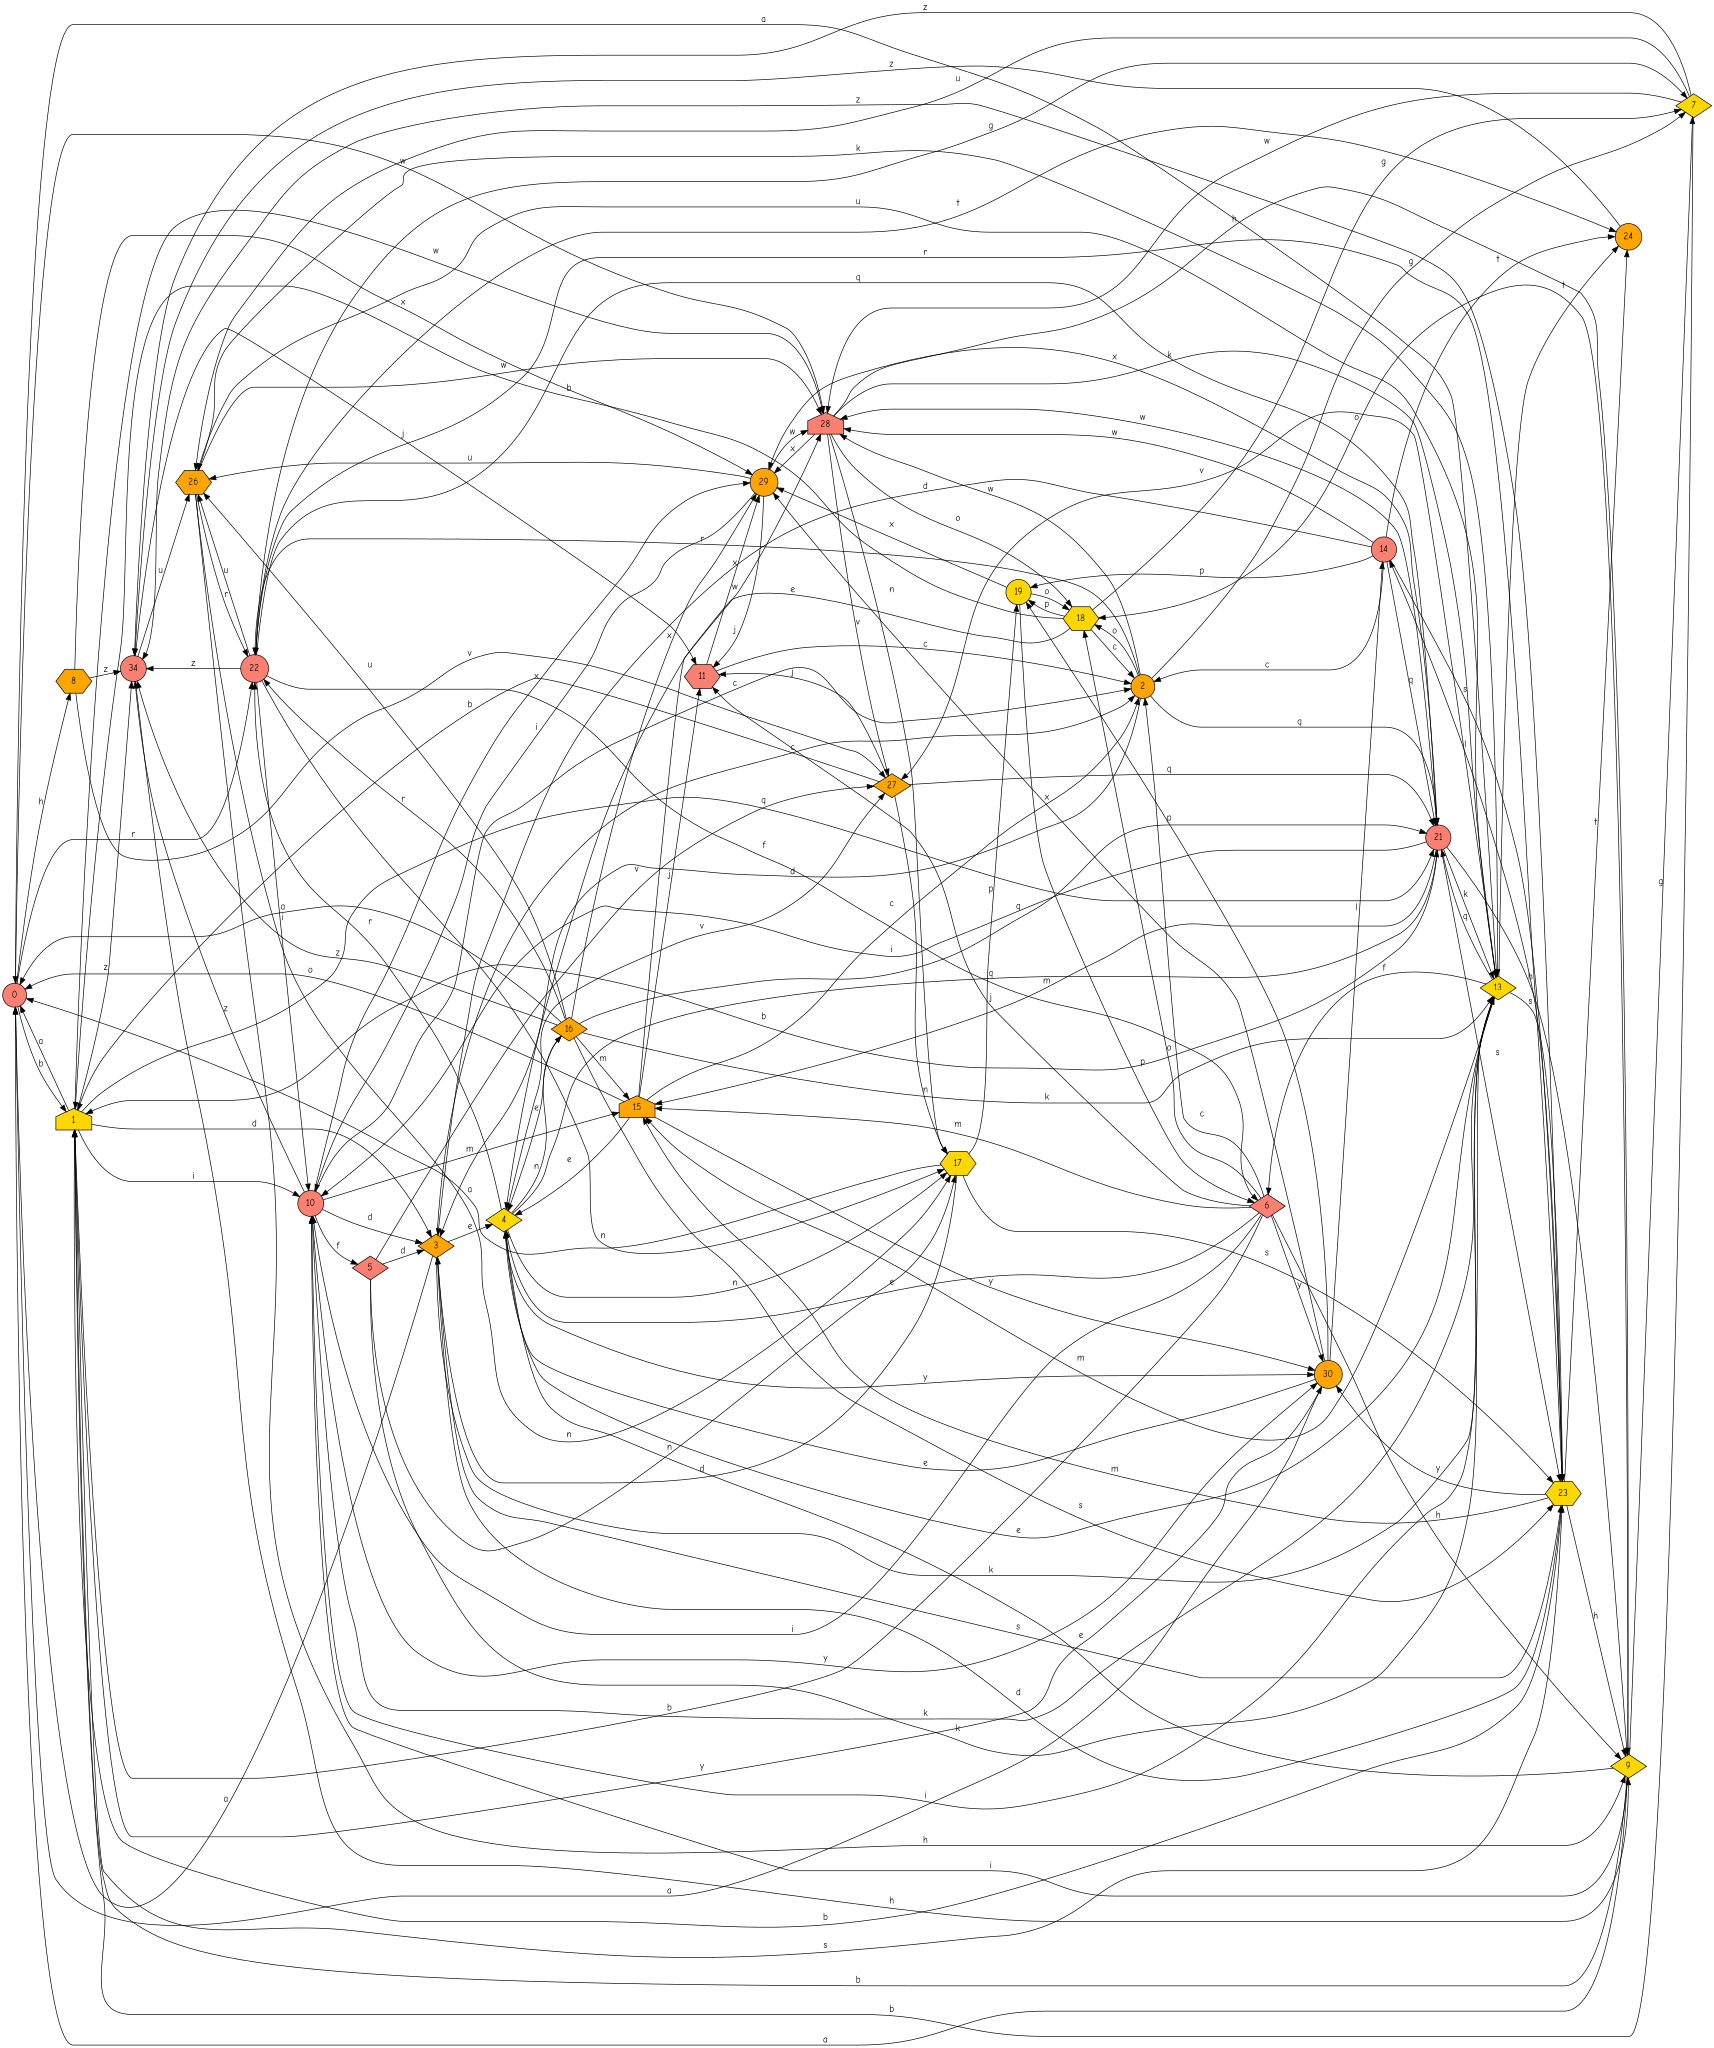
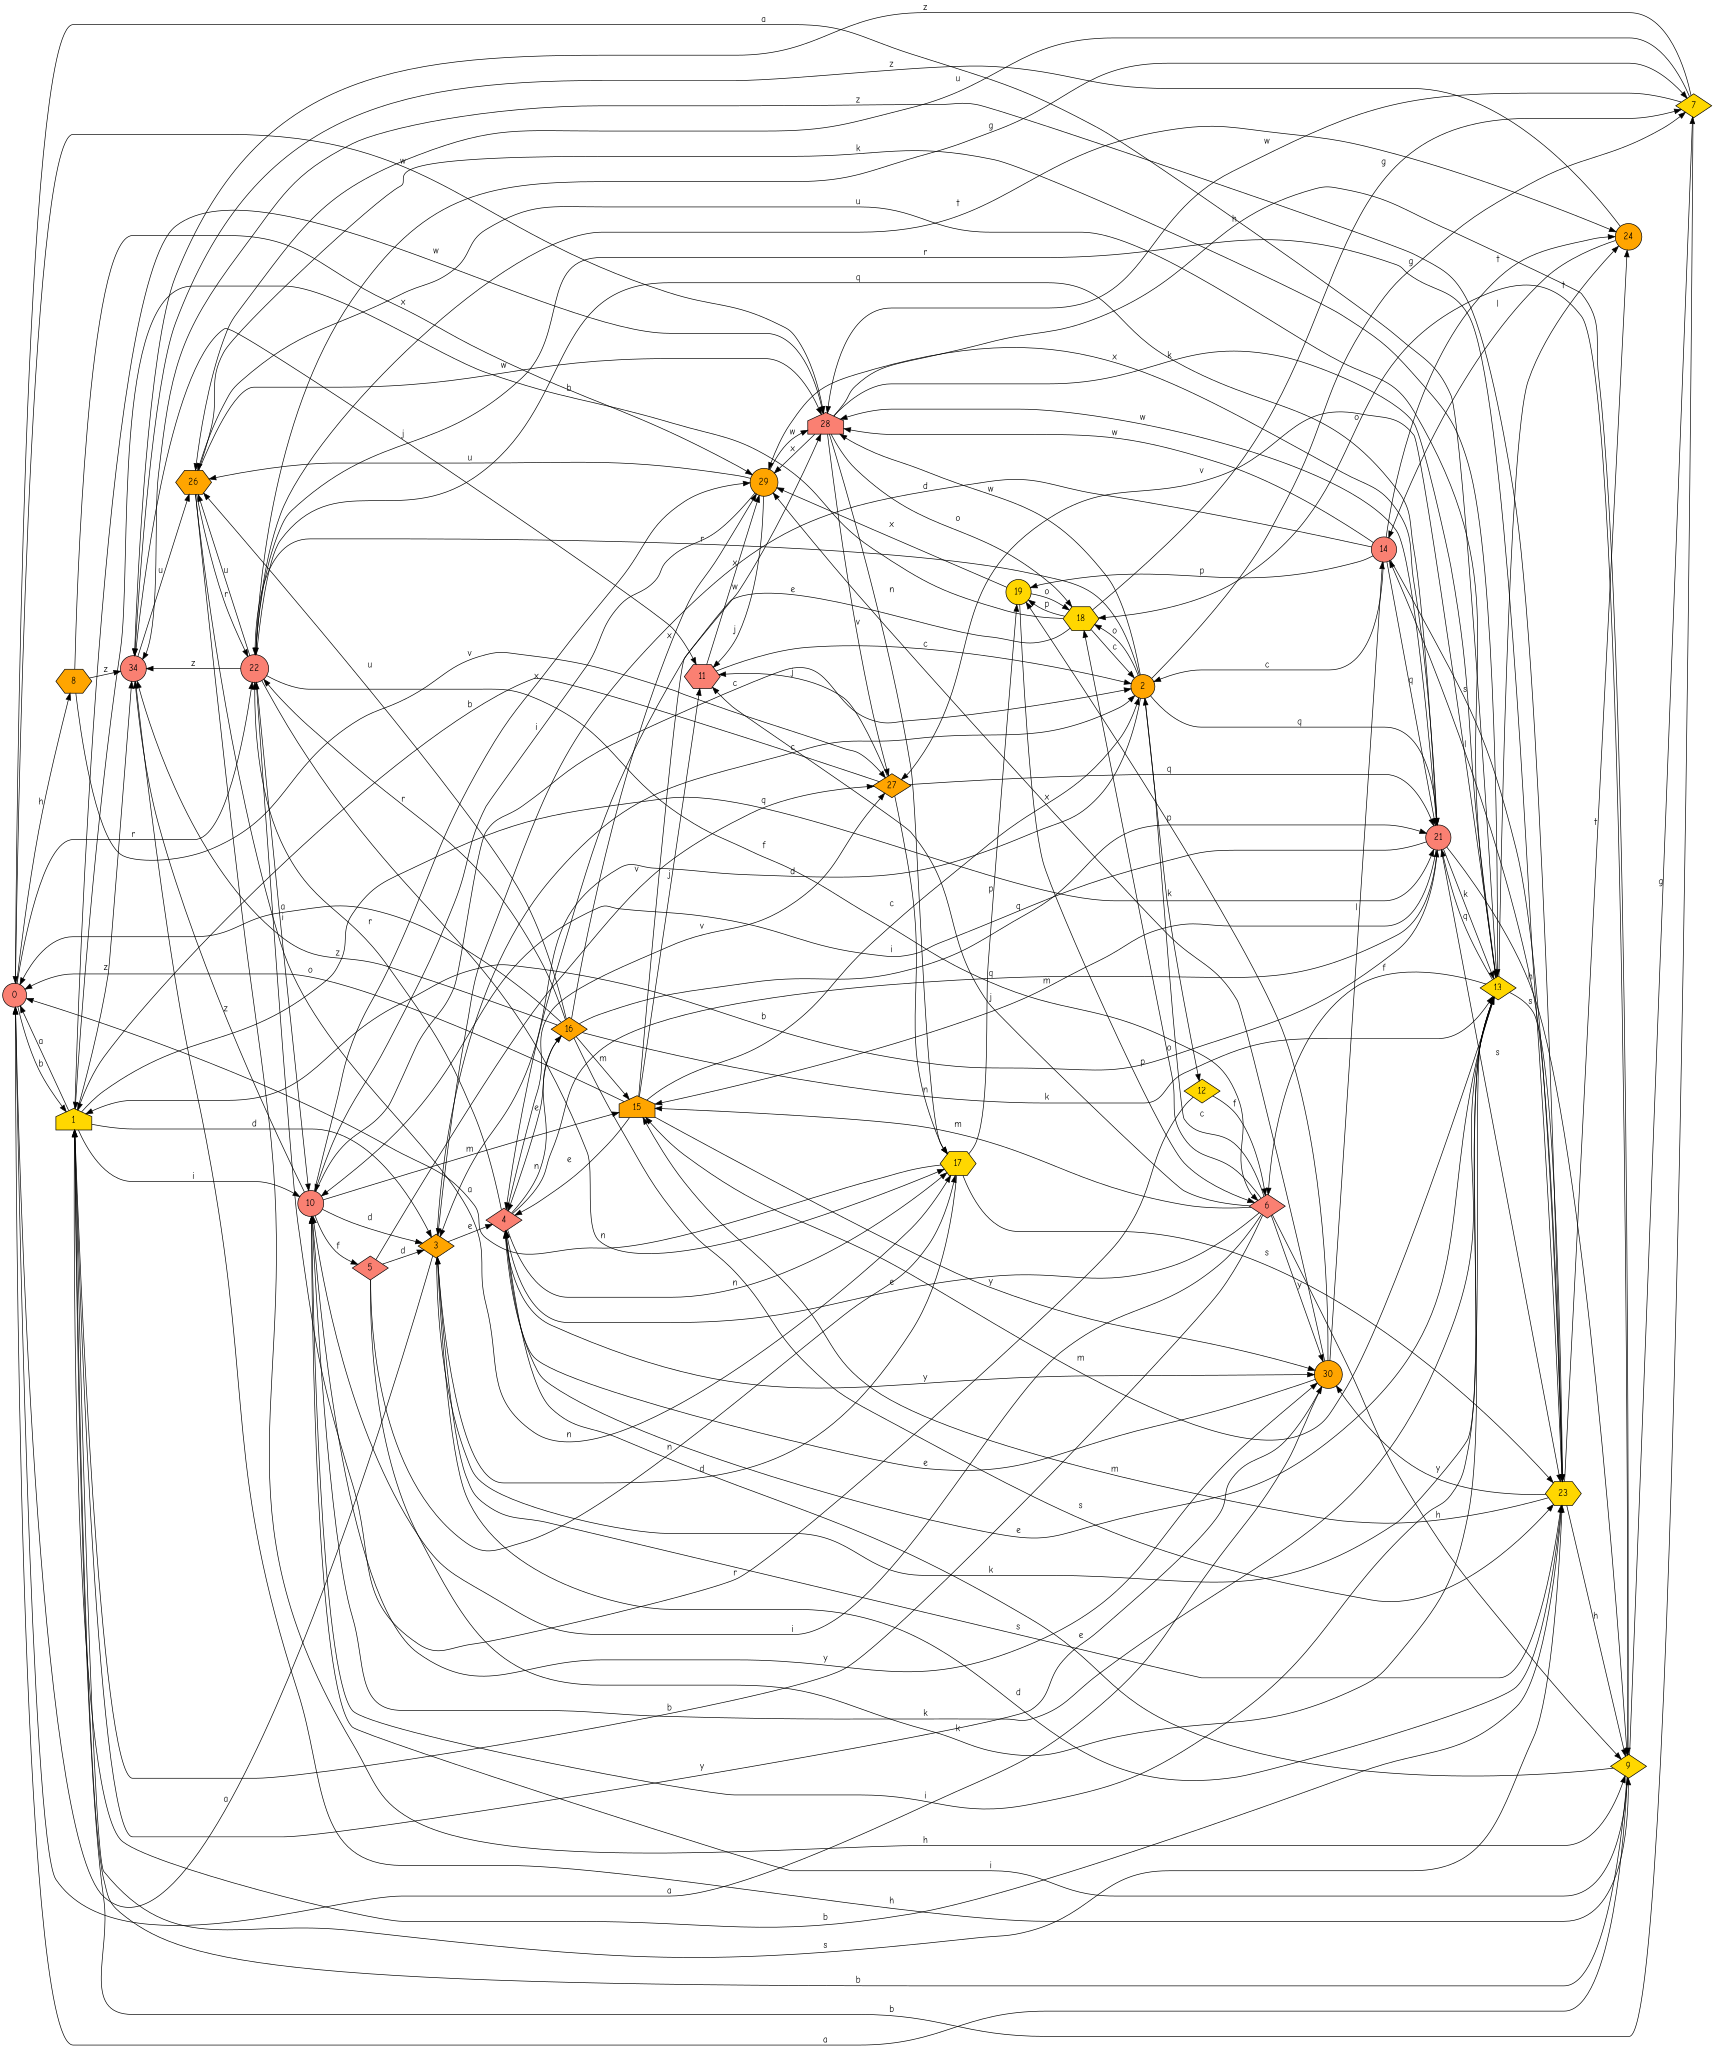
none -> (1476, 363)
none -> (1202, 1091)
(504, 1220) -> (504, 1220)
